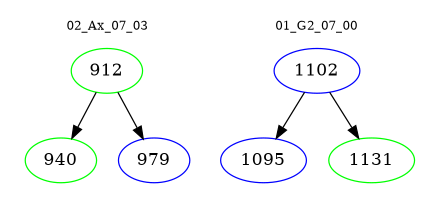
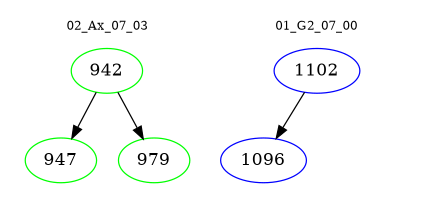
(107, 71) -> (107, 71)
(61, 160) -> (61, 160)
(154, 160) -> (154, 160)
(264, 160) -> (264, 160)
(372, 160) -> none
